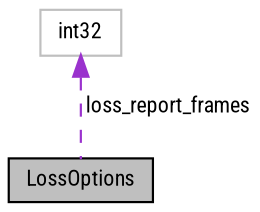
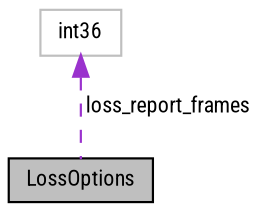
(81, 33) -> (81, 33)
